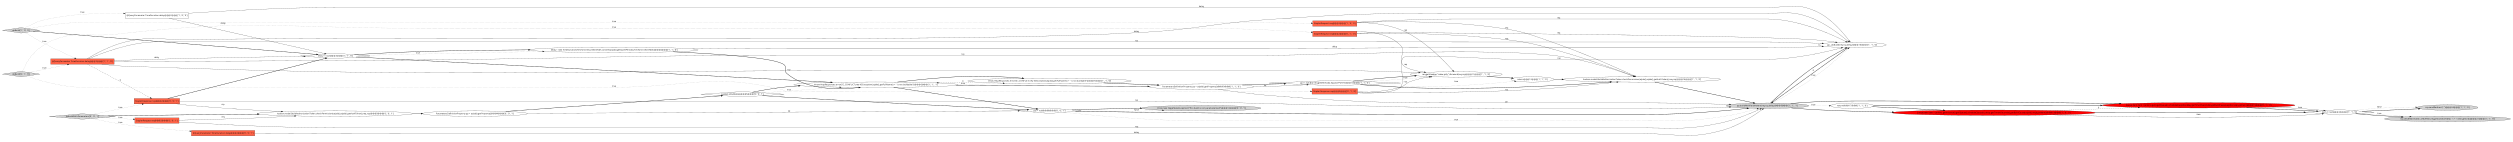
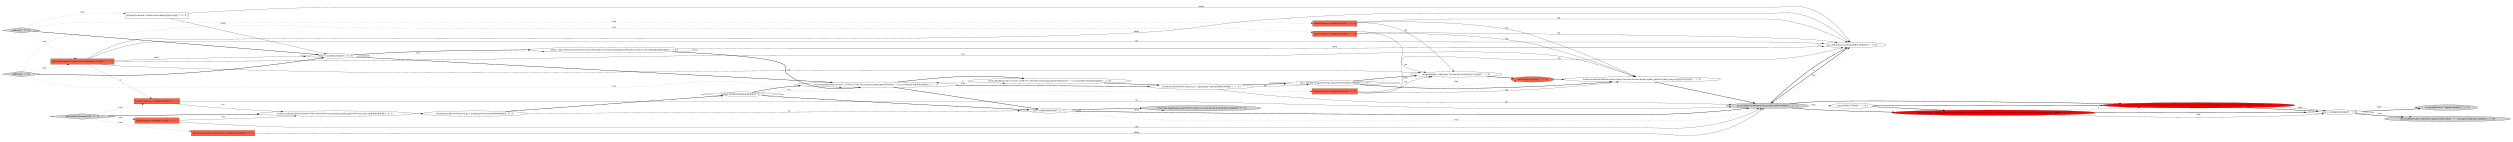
(247, 78) -> (180, 73)
(1533, 79) -> (1533, 79)
